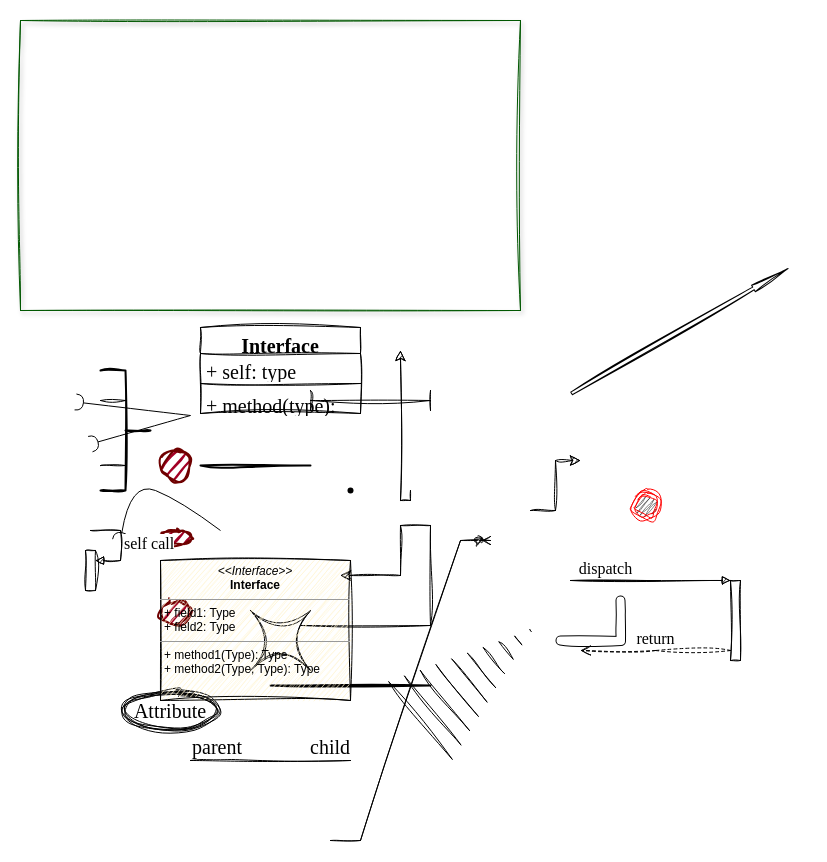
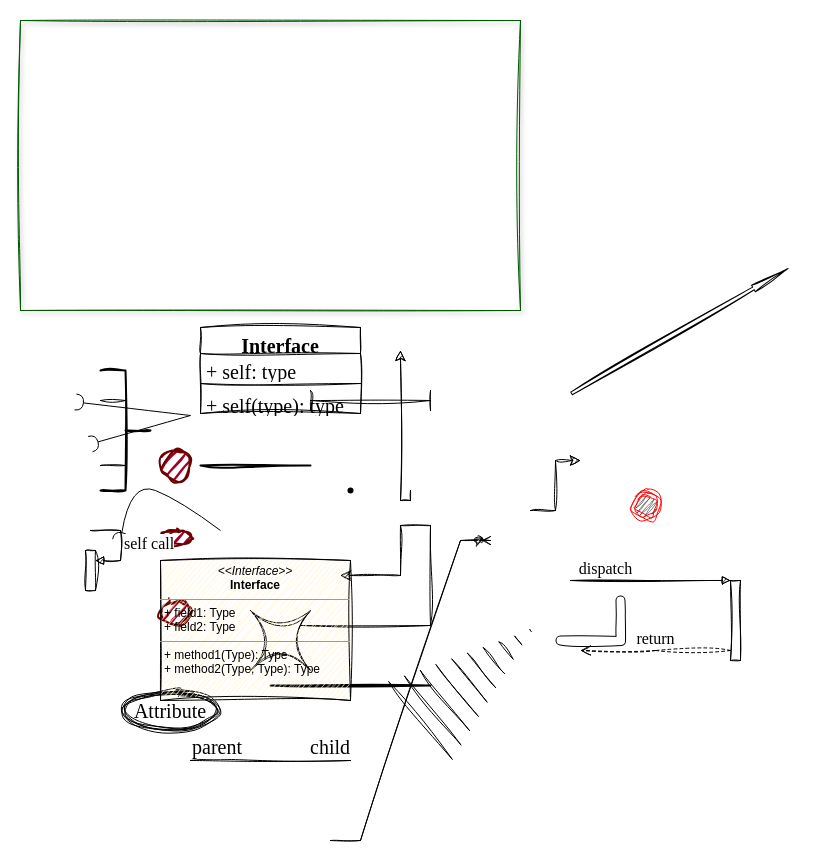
(282, 419) -> (282, 419)
